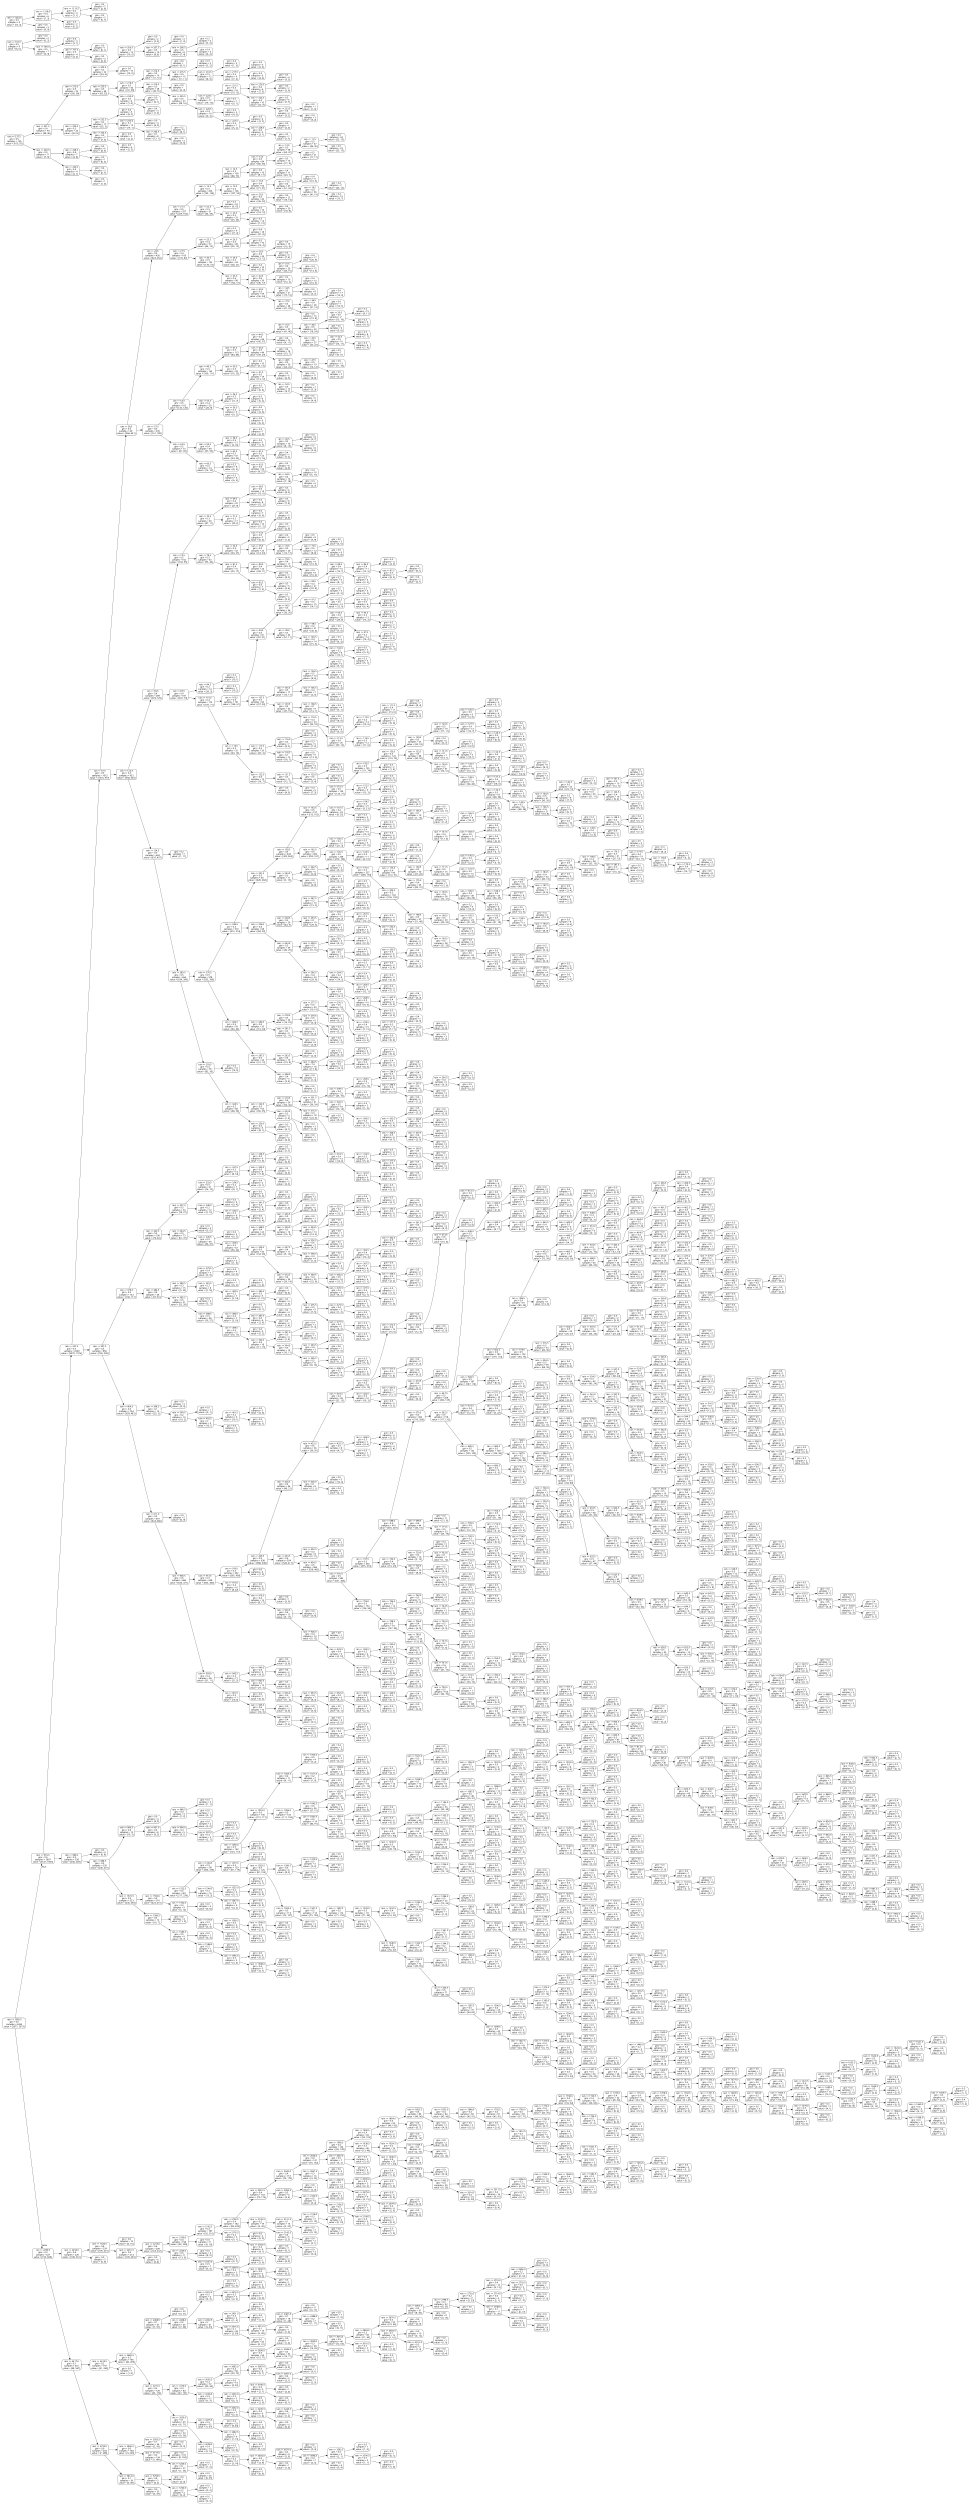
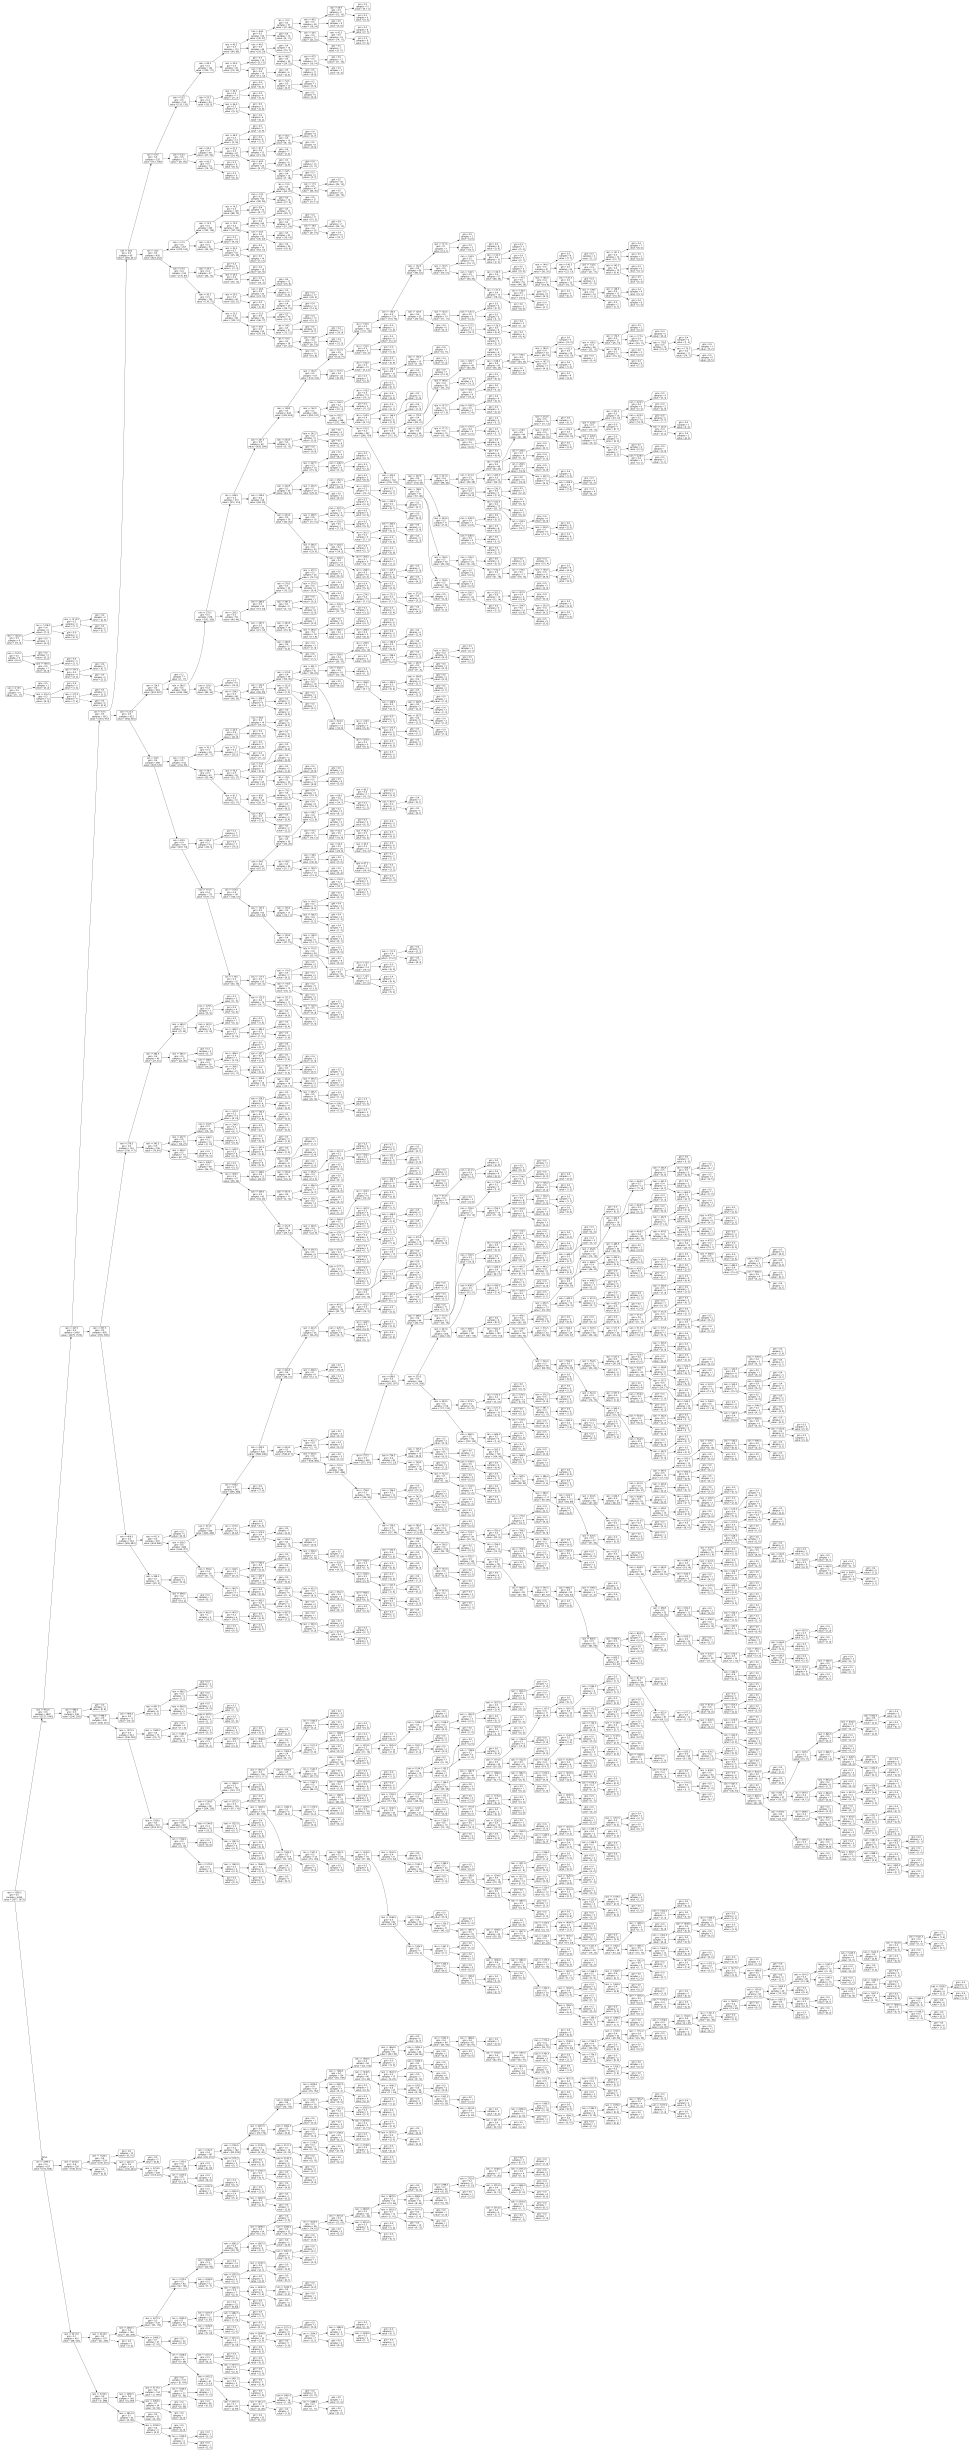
(165, 75) -> none
none -> (401, 479)
(322, 1006) -> (322, 597)
(718, 1291) -> (742, 1272)
(153, 1819) -> none
